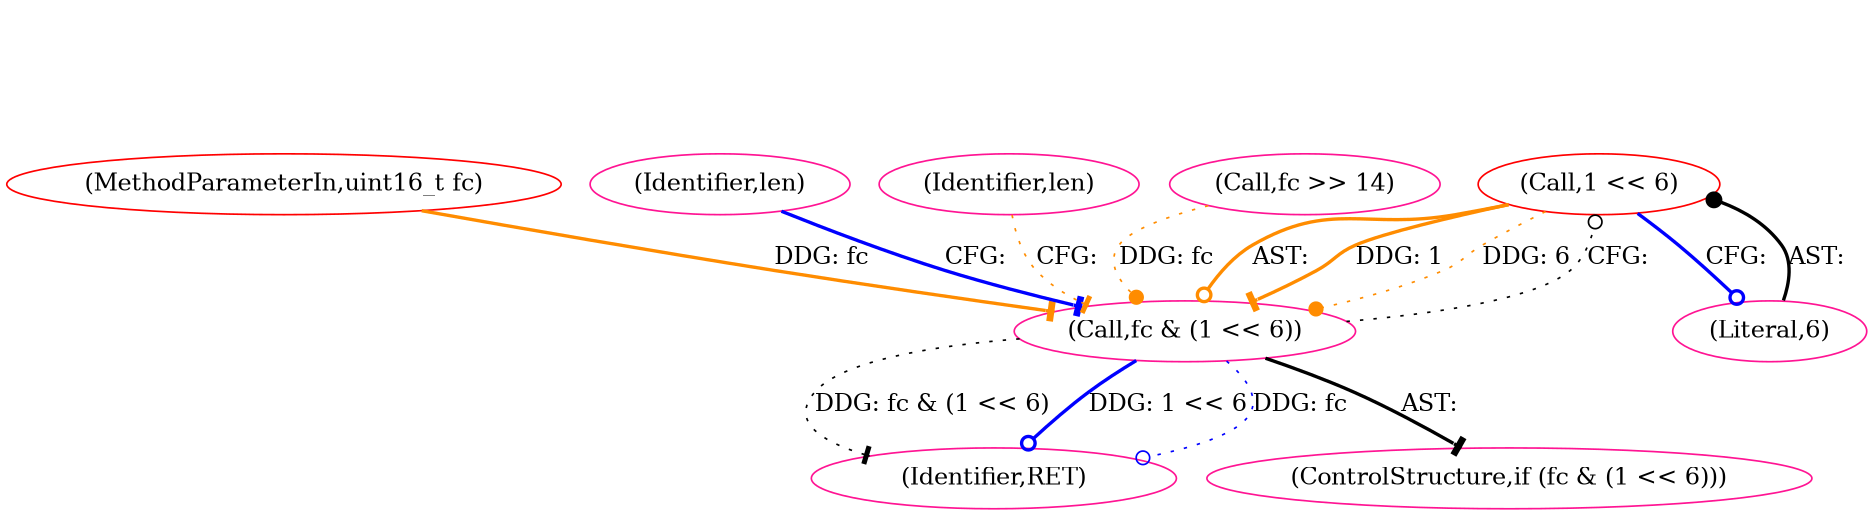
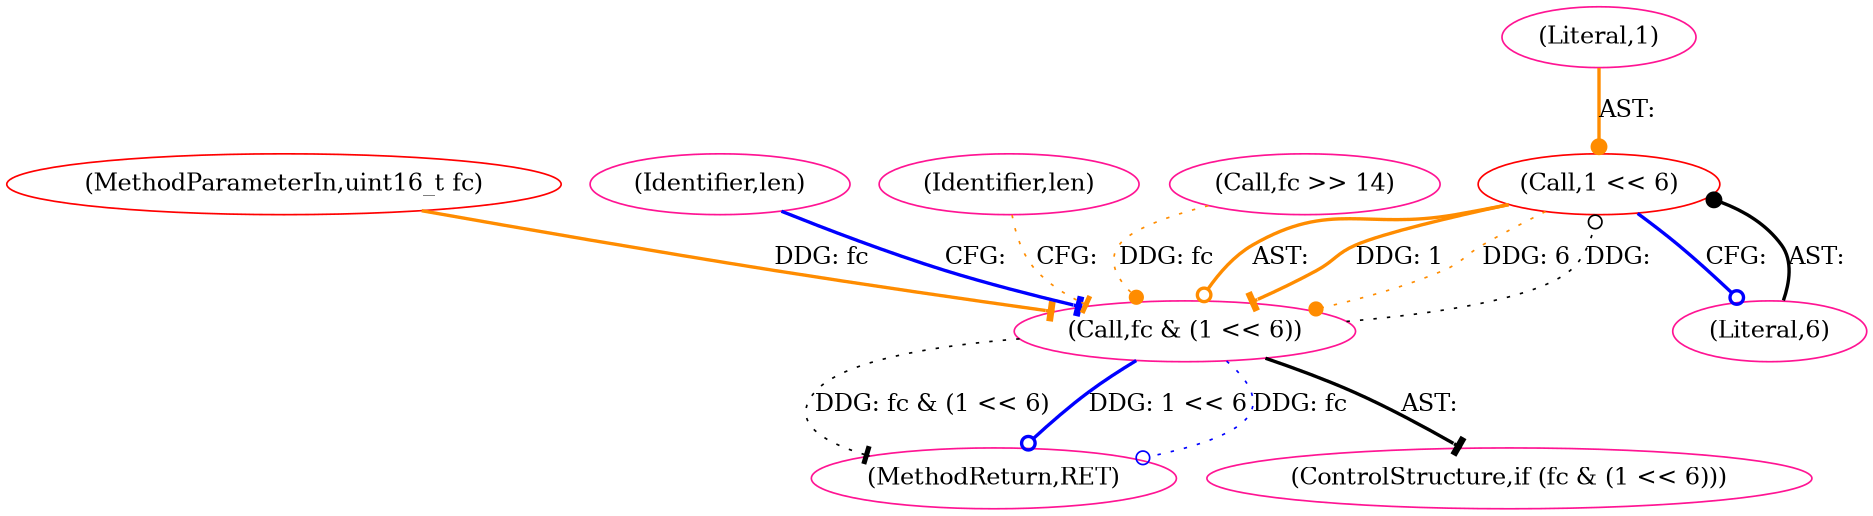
none -> (1599, 37)
(1622, 258) -> (1622, 258)
(994, 478) -> (994, 478)
